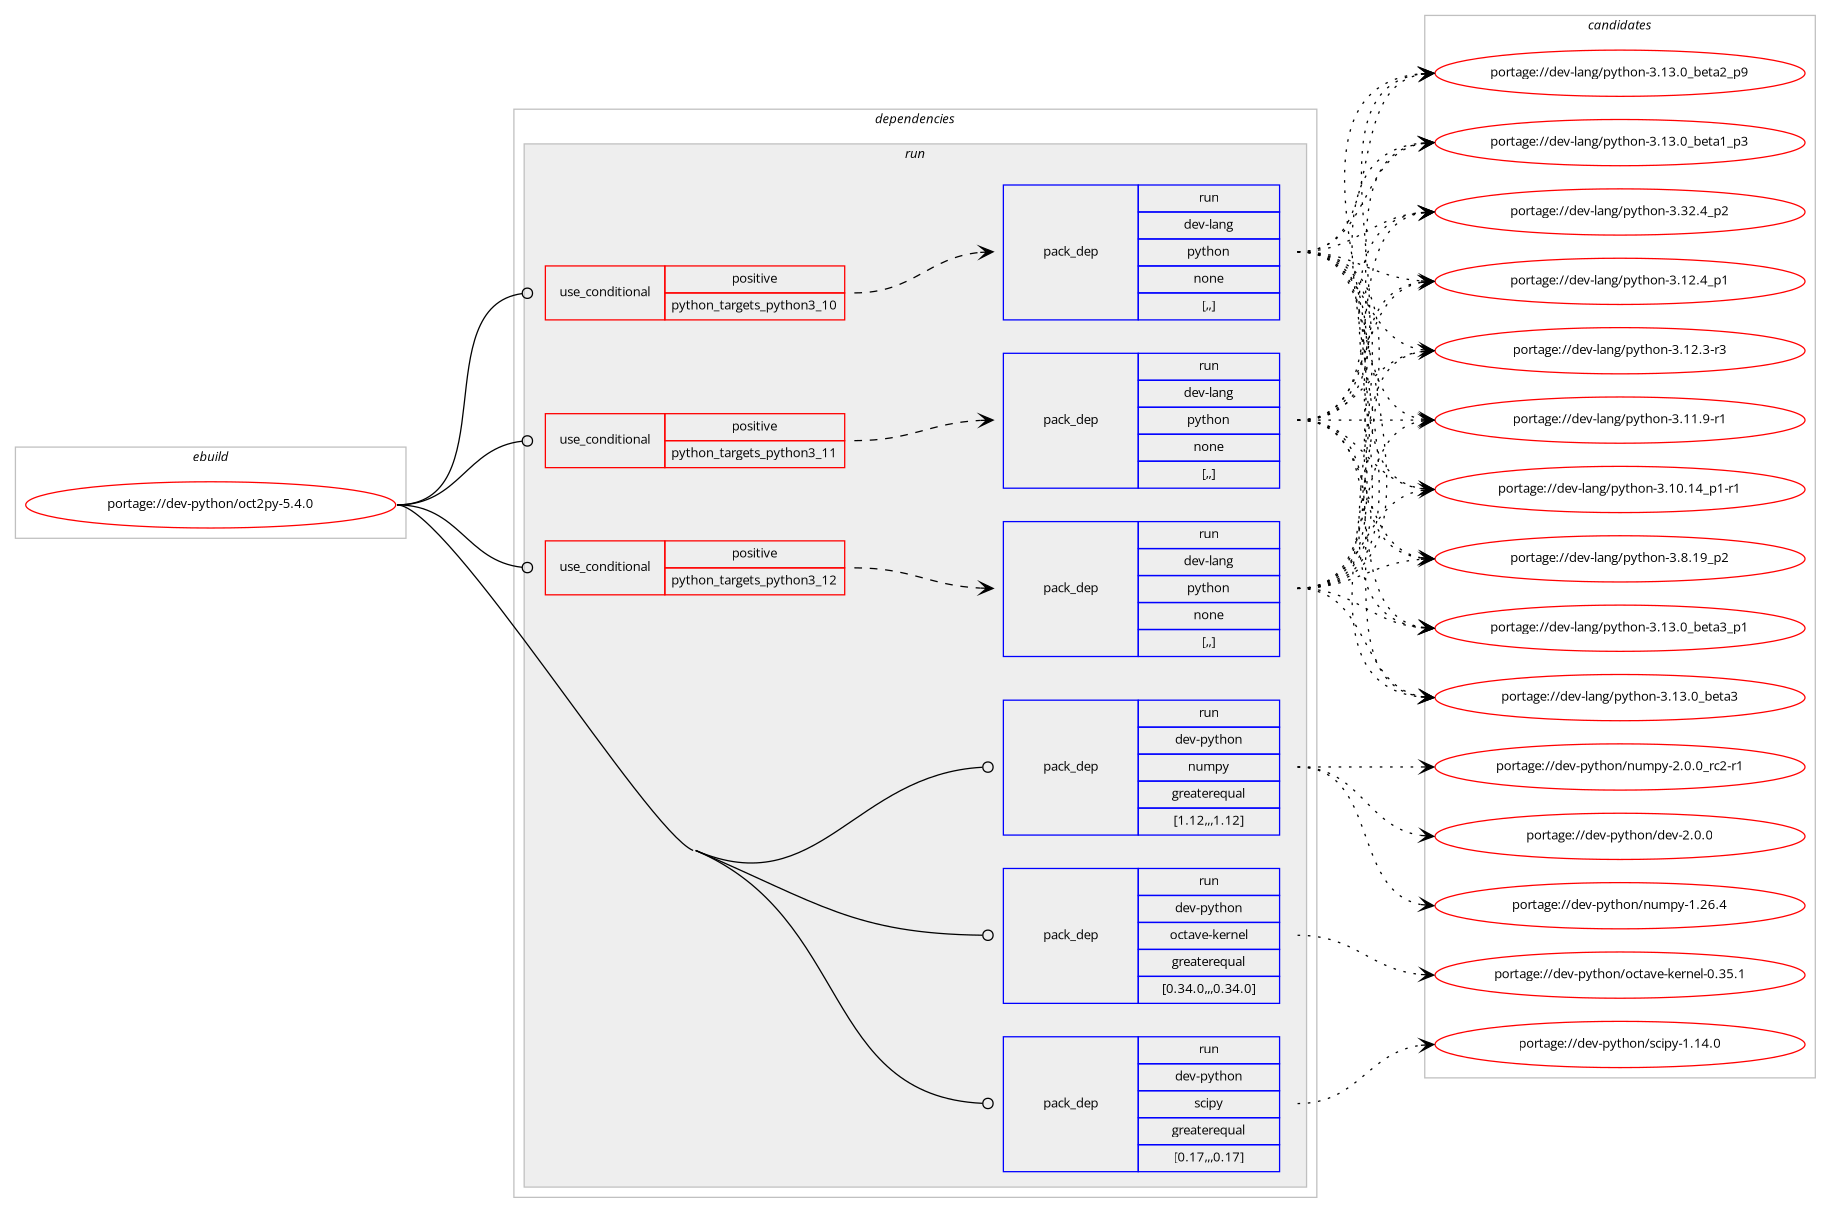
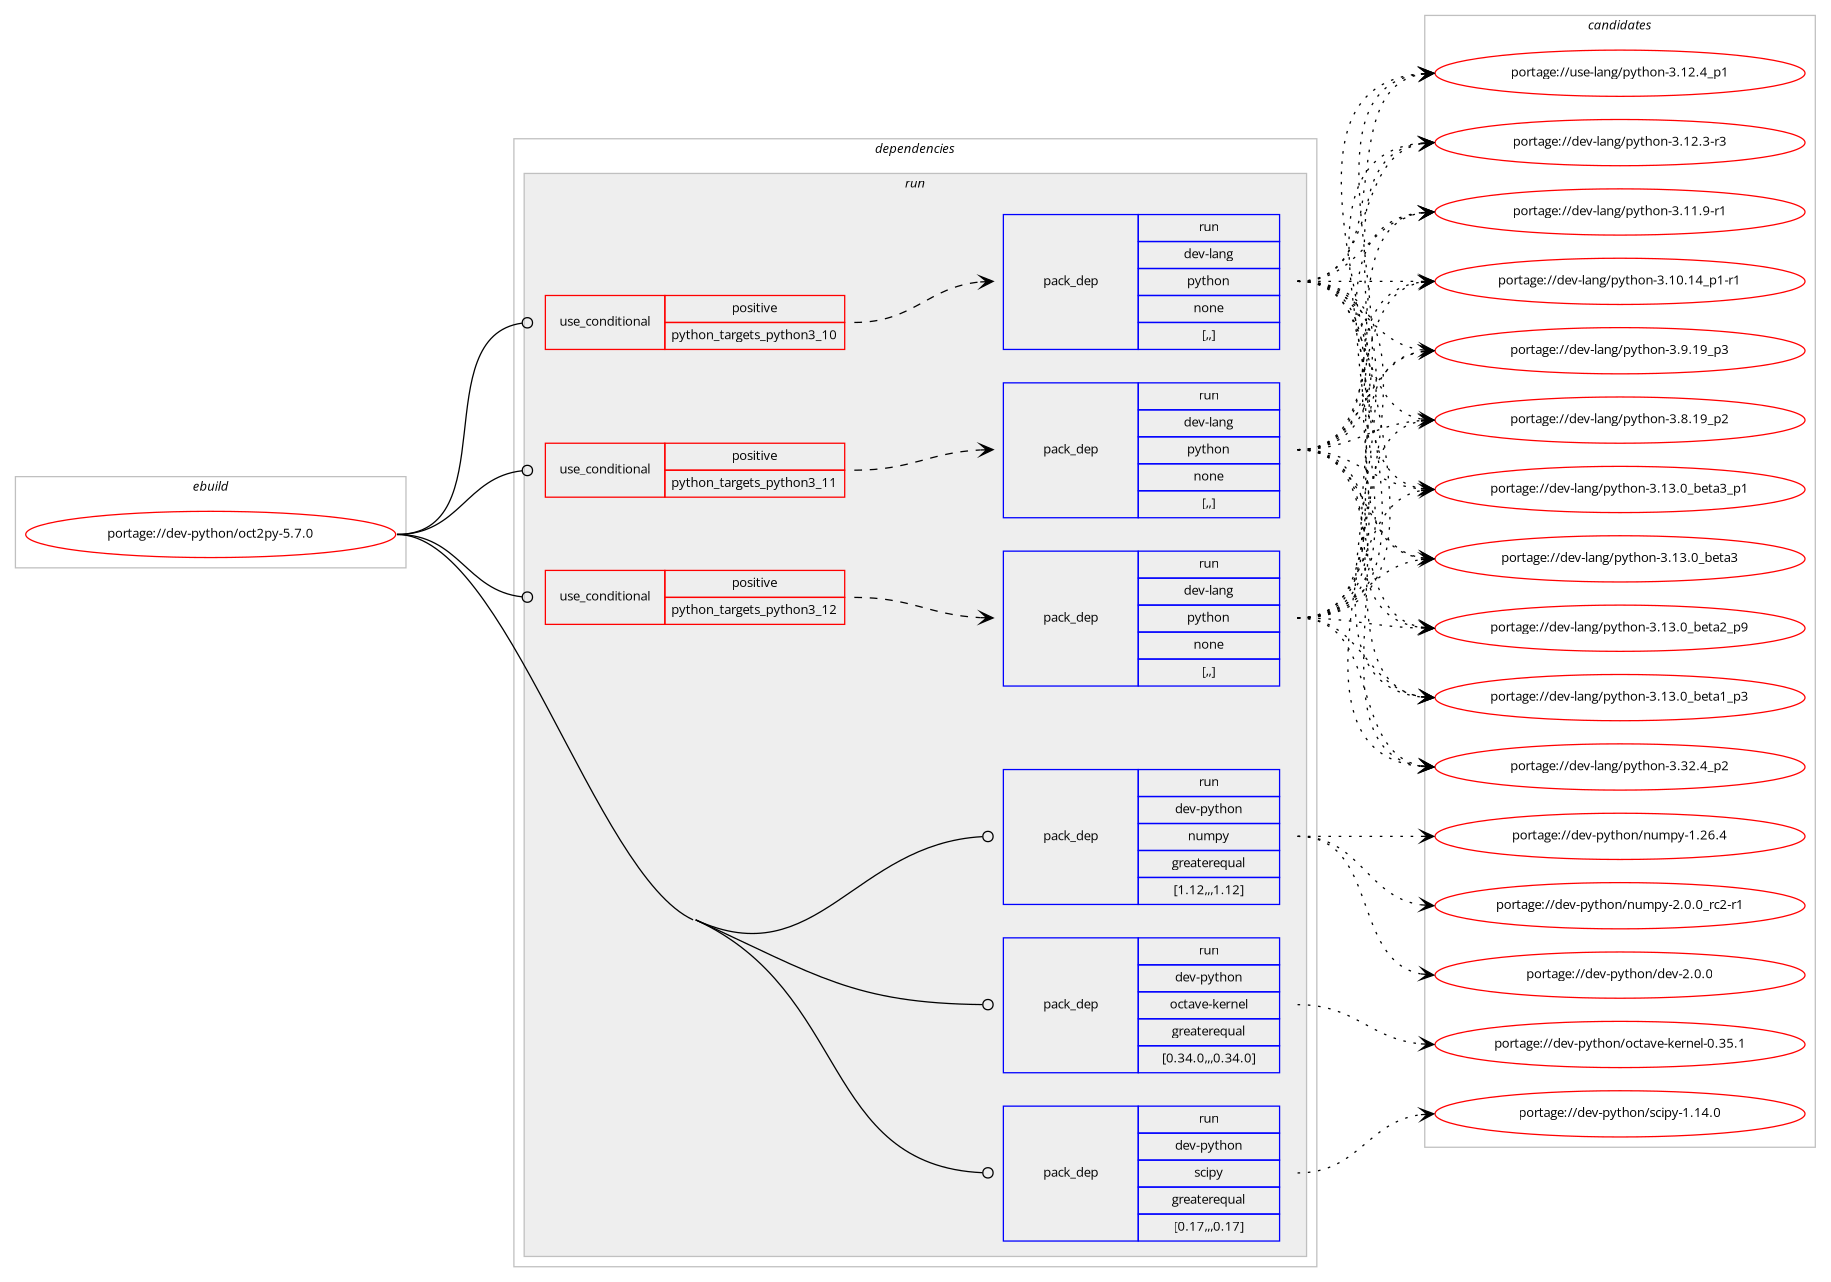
(1620, 281) -> (1620, 73)
none -> (1620, 351)
(211, 505) -> (211, 534)
